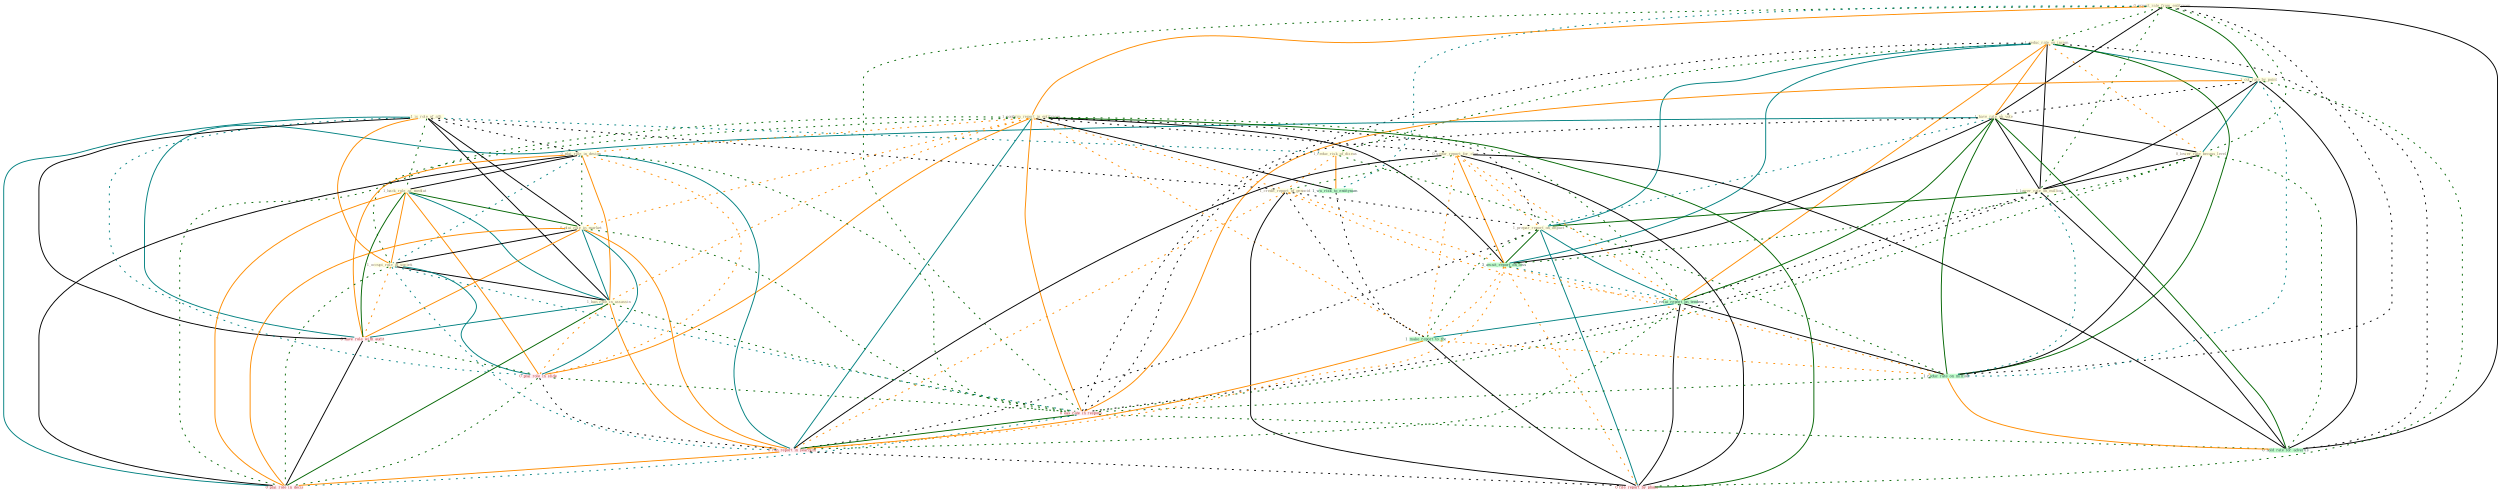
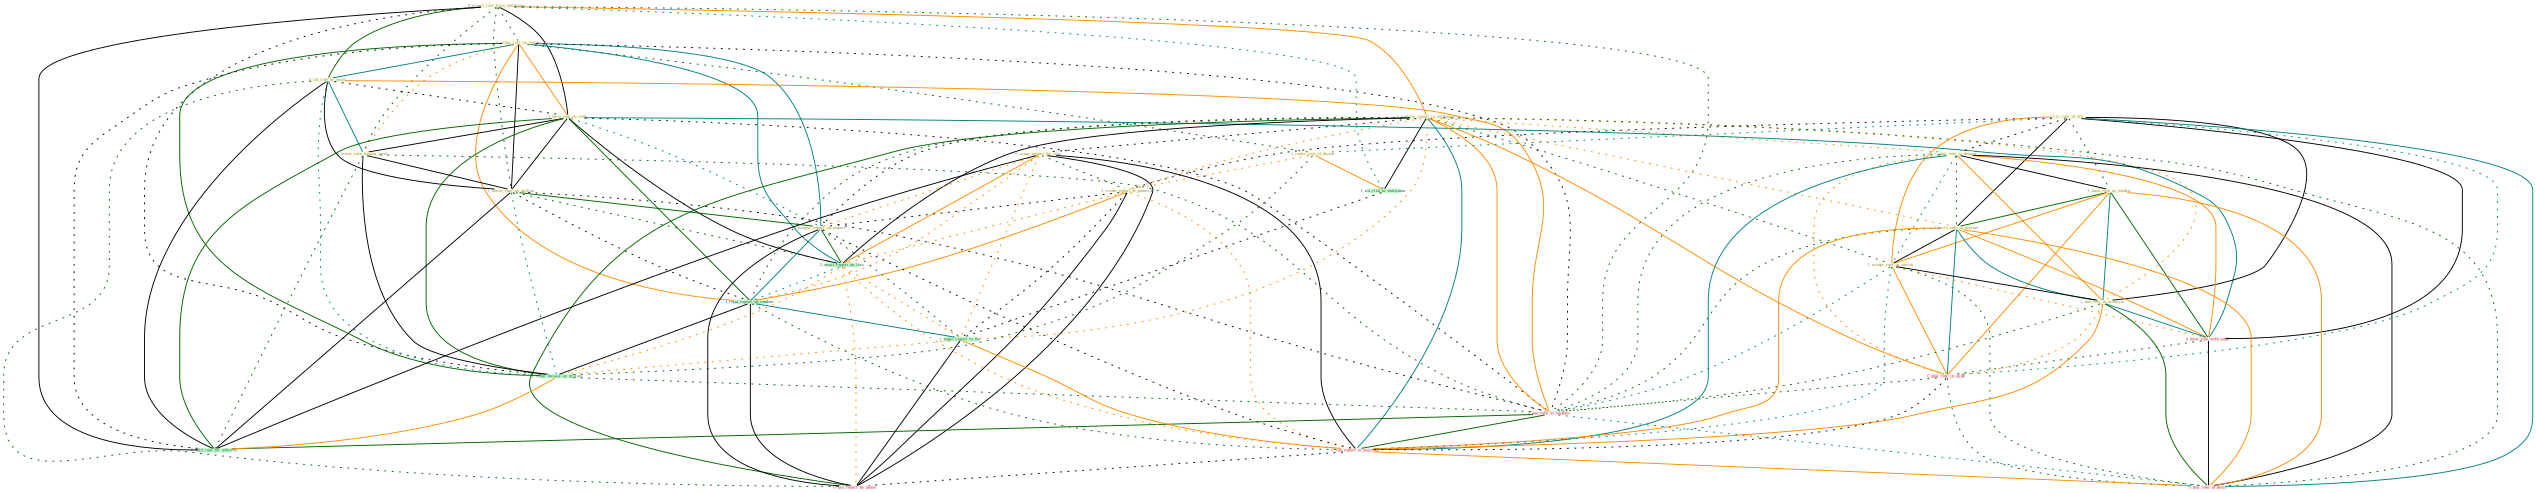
(2259, 80) -> (328, 80)
(1895, 222) -> (693, 231)
(582, 228) -> (1957, 228)
(1484, 268) -> (944, 257)
(473, 315) -> (1920, 321)
(1590, 357) -> (708, 376)
(1947, 376) -> (557, 376)
(1684, 432) -> (882, 432)
